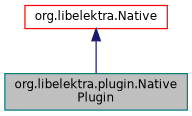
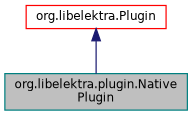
(96, 17) -> (96, 17)
